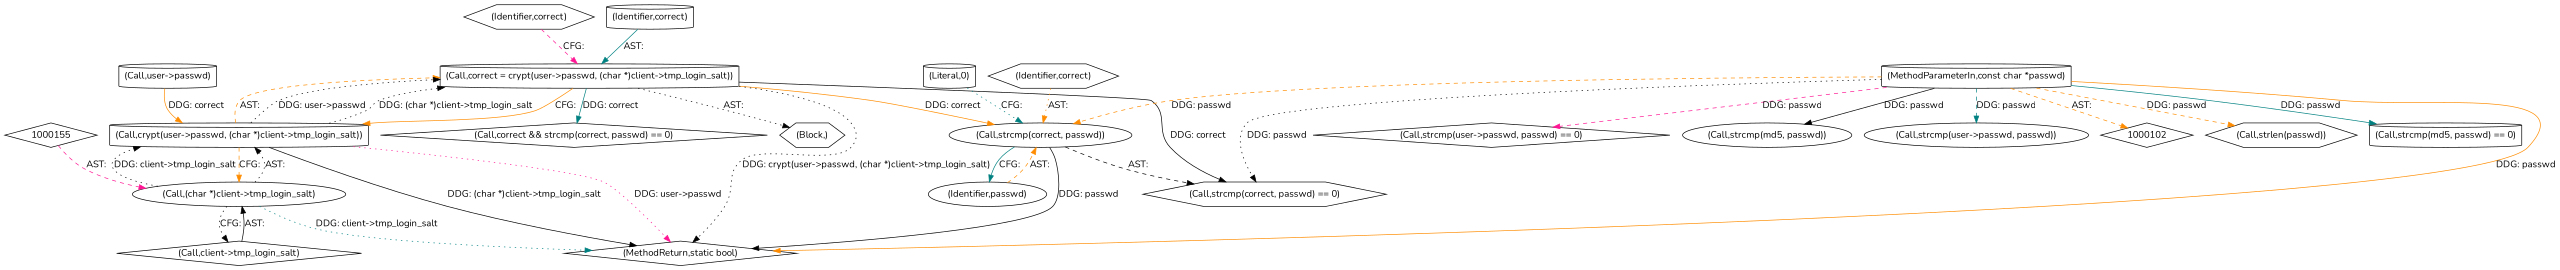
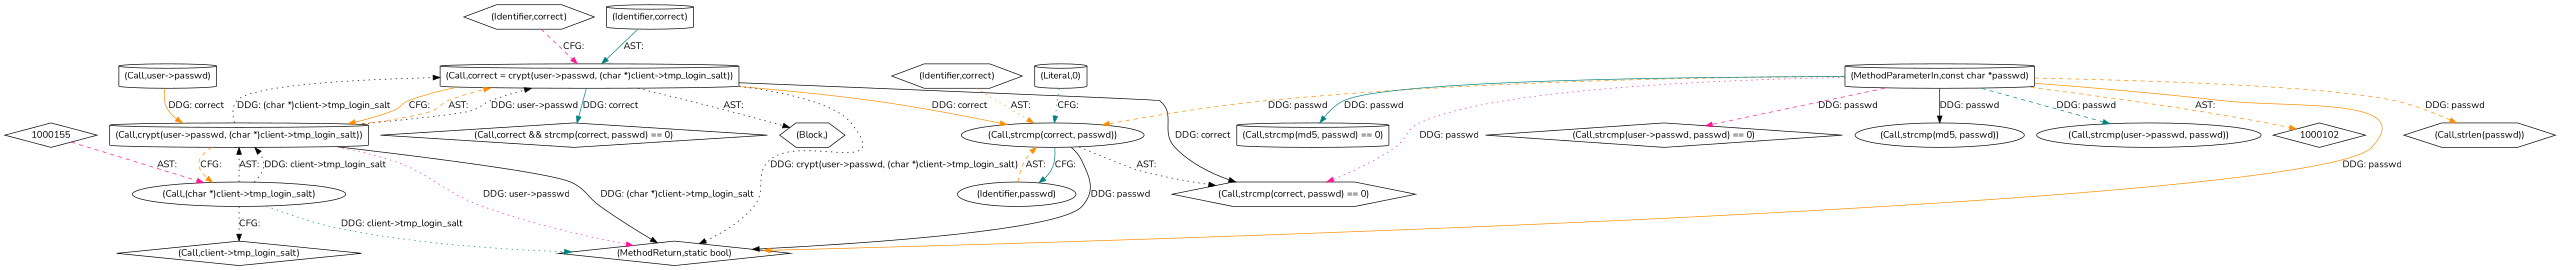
(1535, 93) -> (1578, 92)
(1125, 169) -> (1142, 171)
(244, 227) -> none
